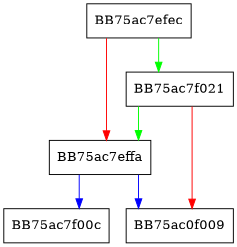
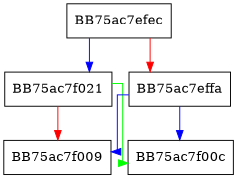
(159, 50) -> (89, 50)
(138, 118) -> (123, 118)
(180, 226) -> (57, 157)
